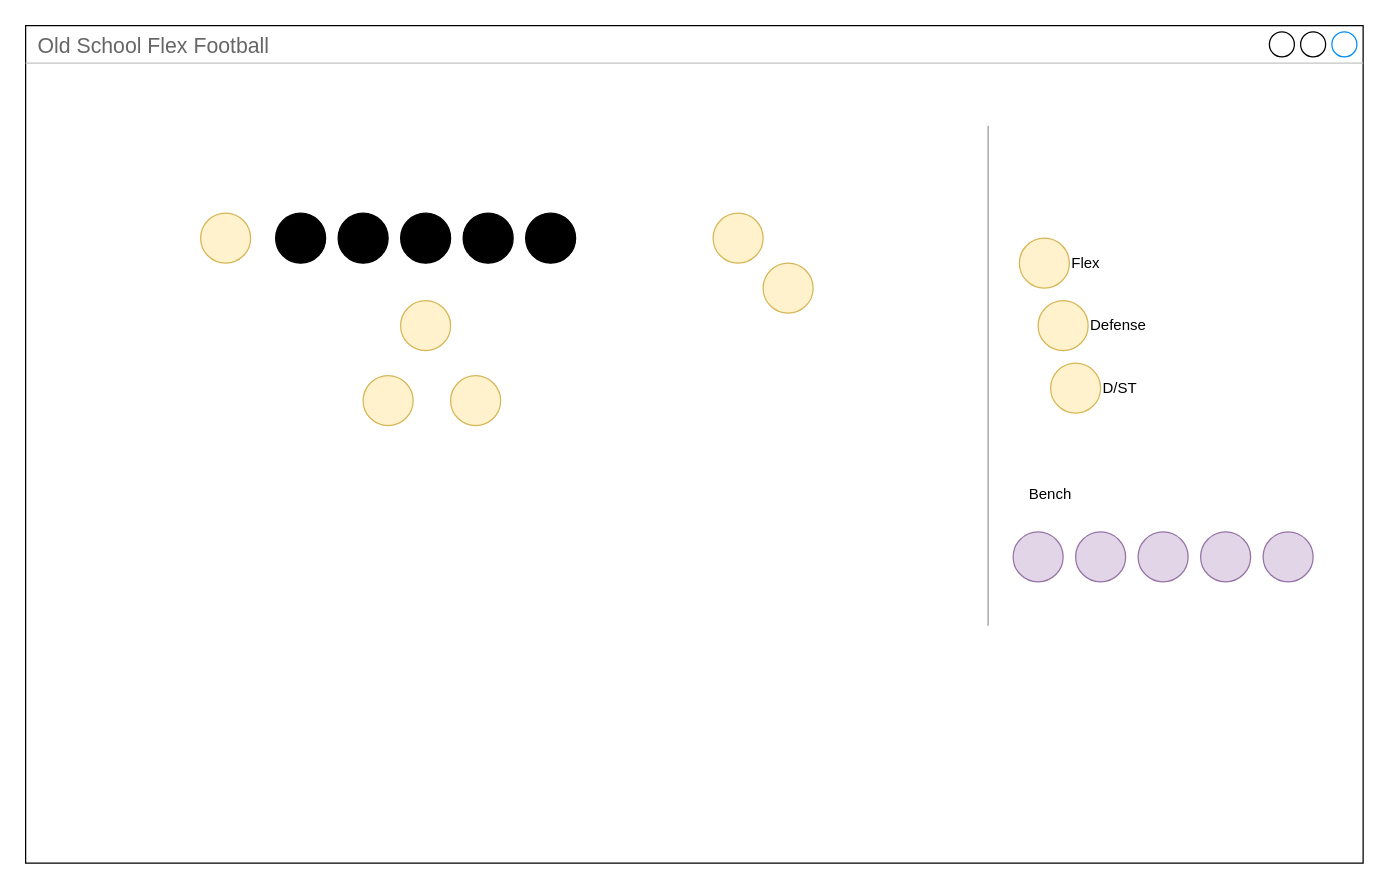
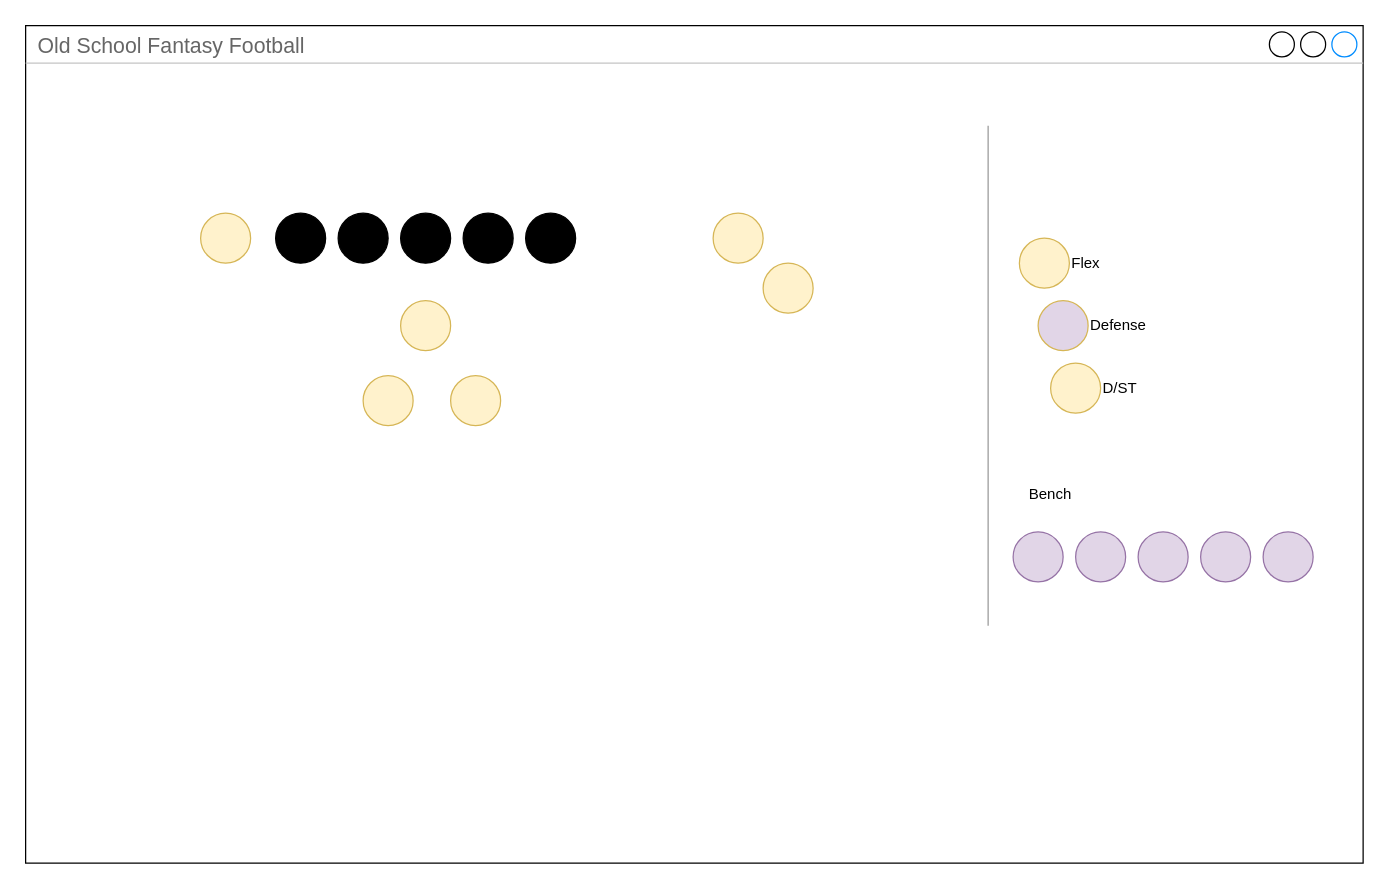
(159, 47) -> (179, 47)
(1063, 326) -> (1063, 326)
